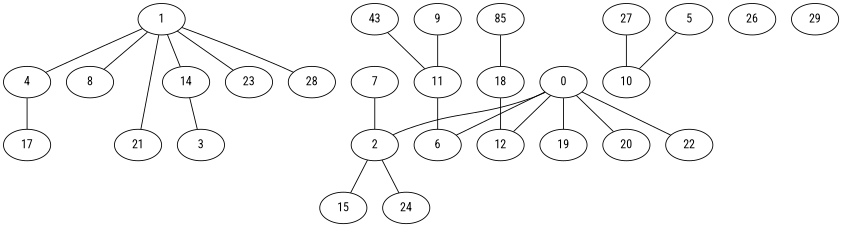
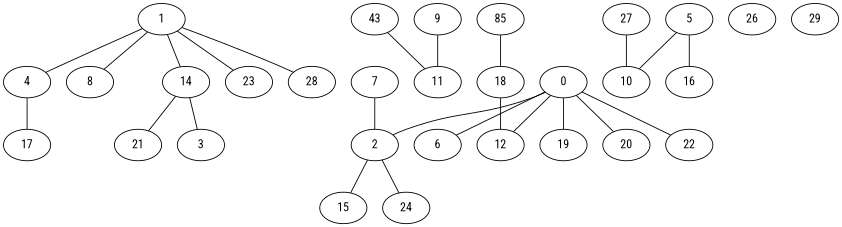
(150, 82) -> (162, 114)
none -> (689, 82)
(438, 114) -> none
